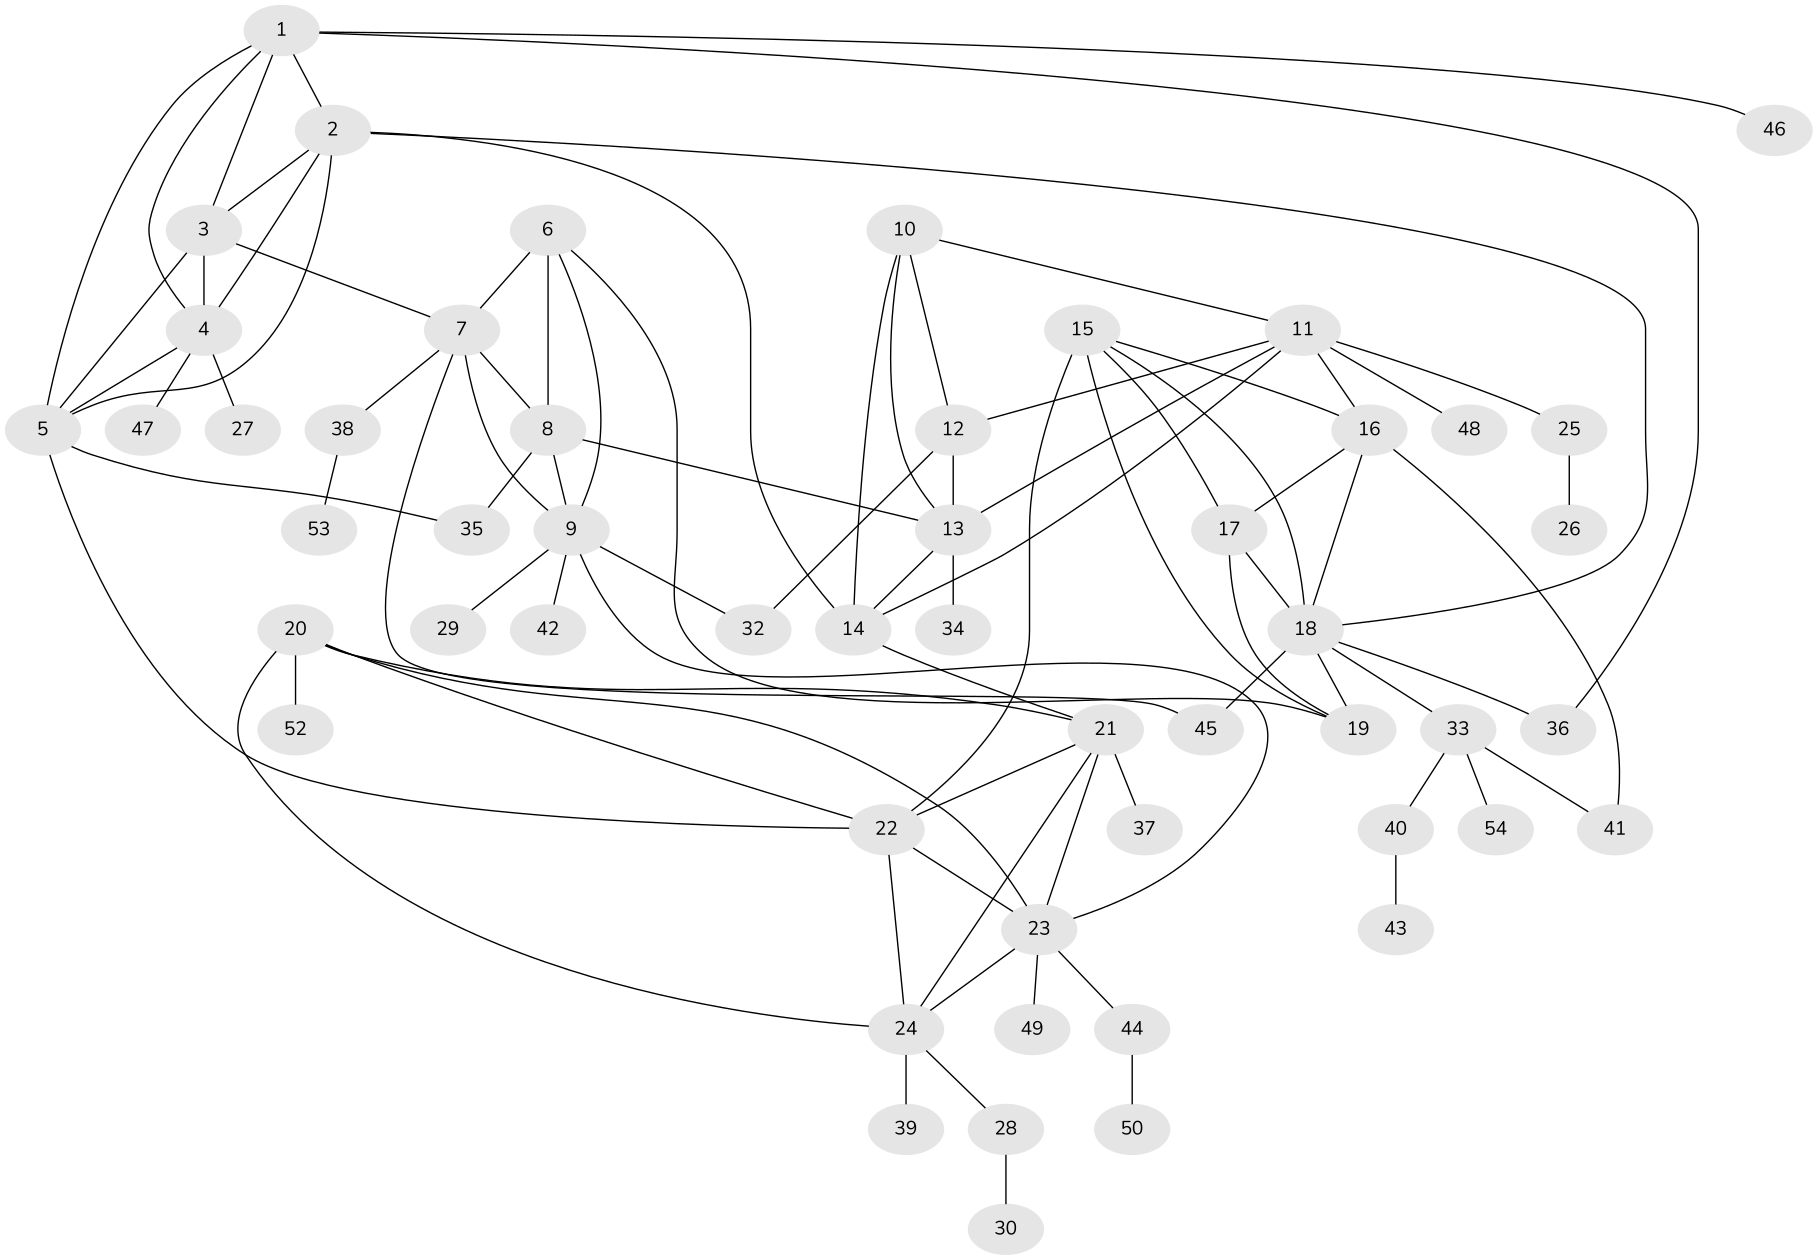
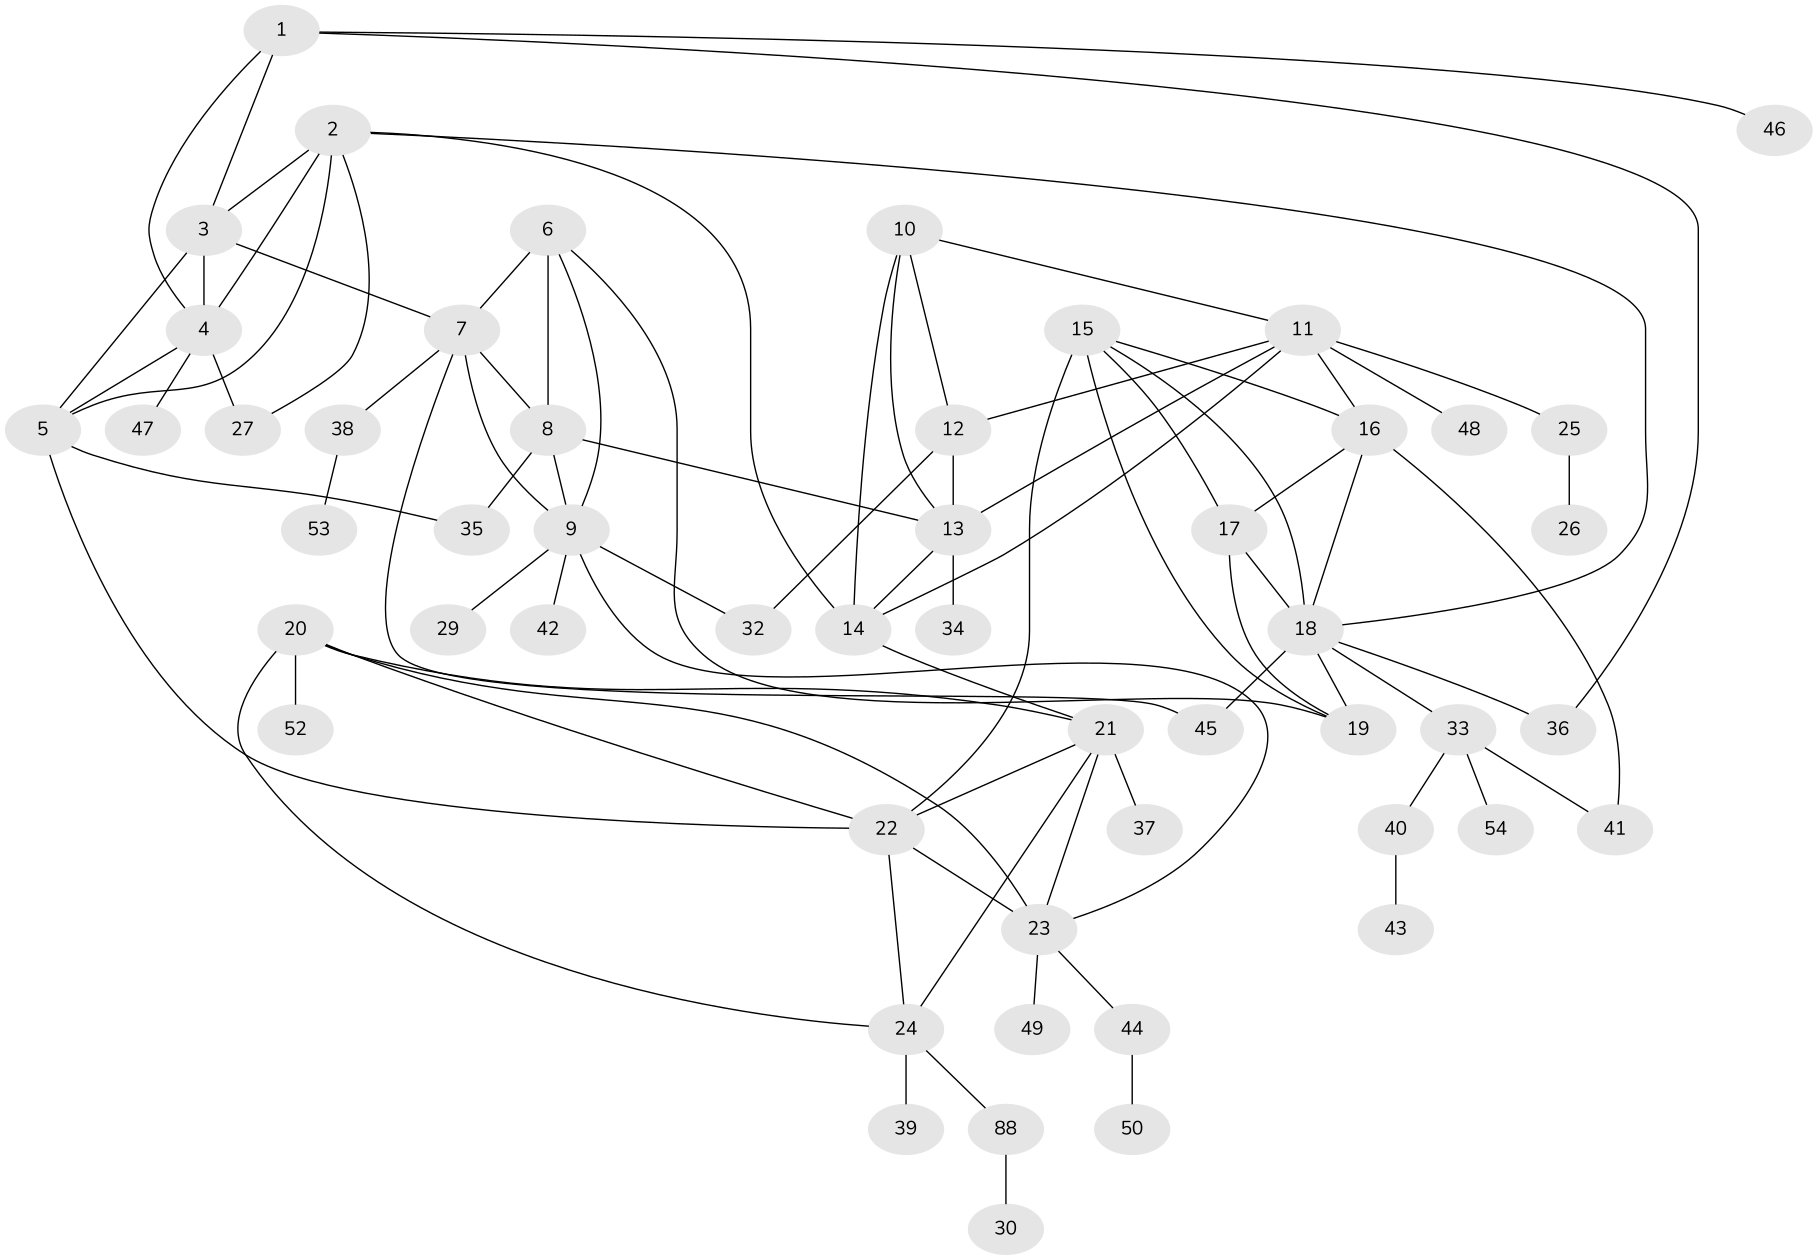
(307, 81) -> (368, 305)
(113, 202) -> none
(973, 980) -> none
(1006, 1129) -> (1006, 1129)
